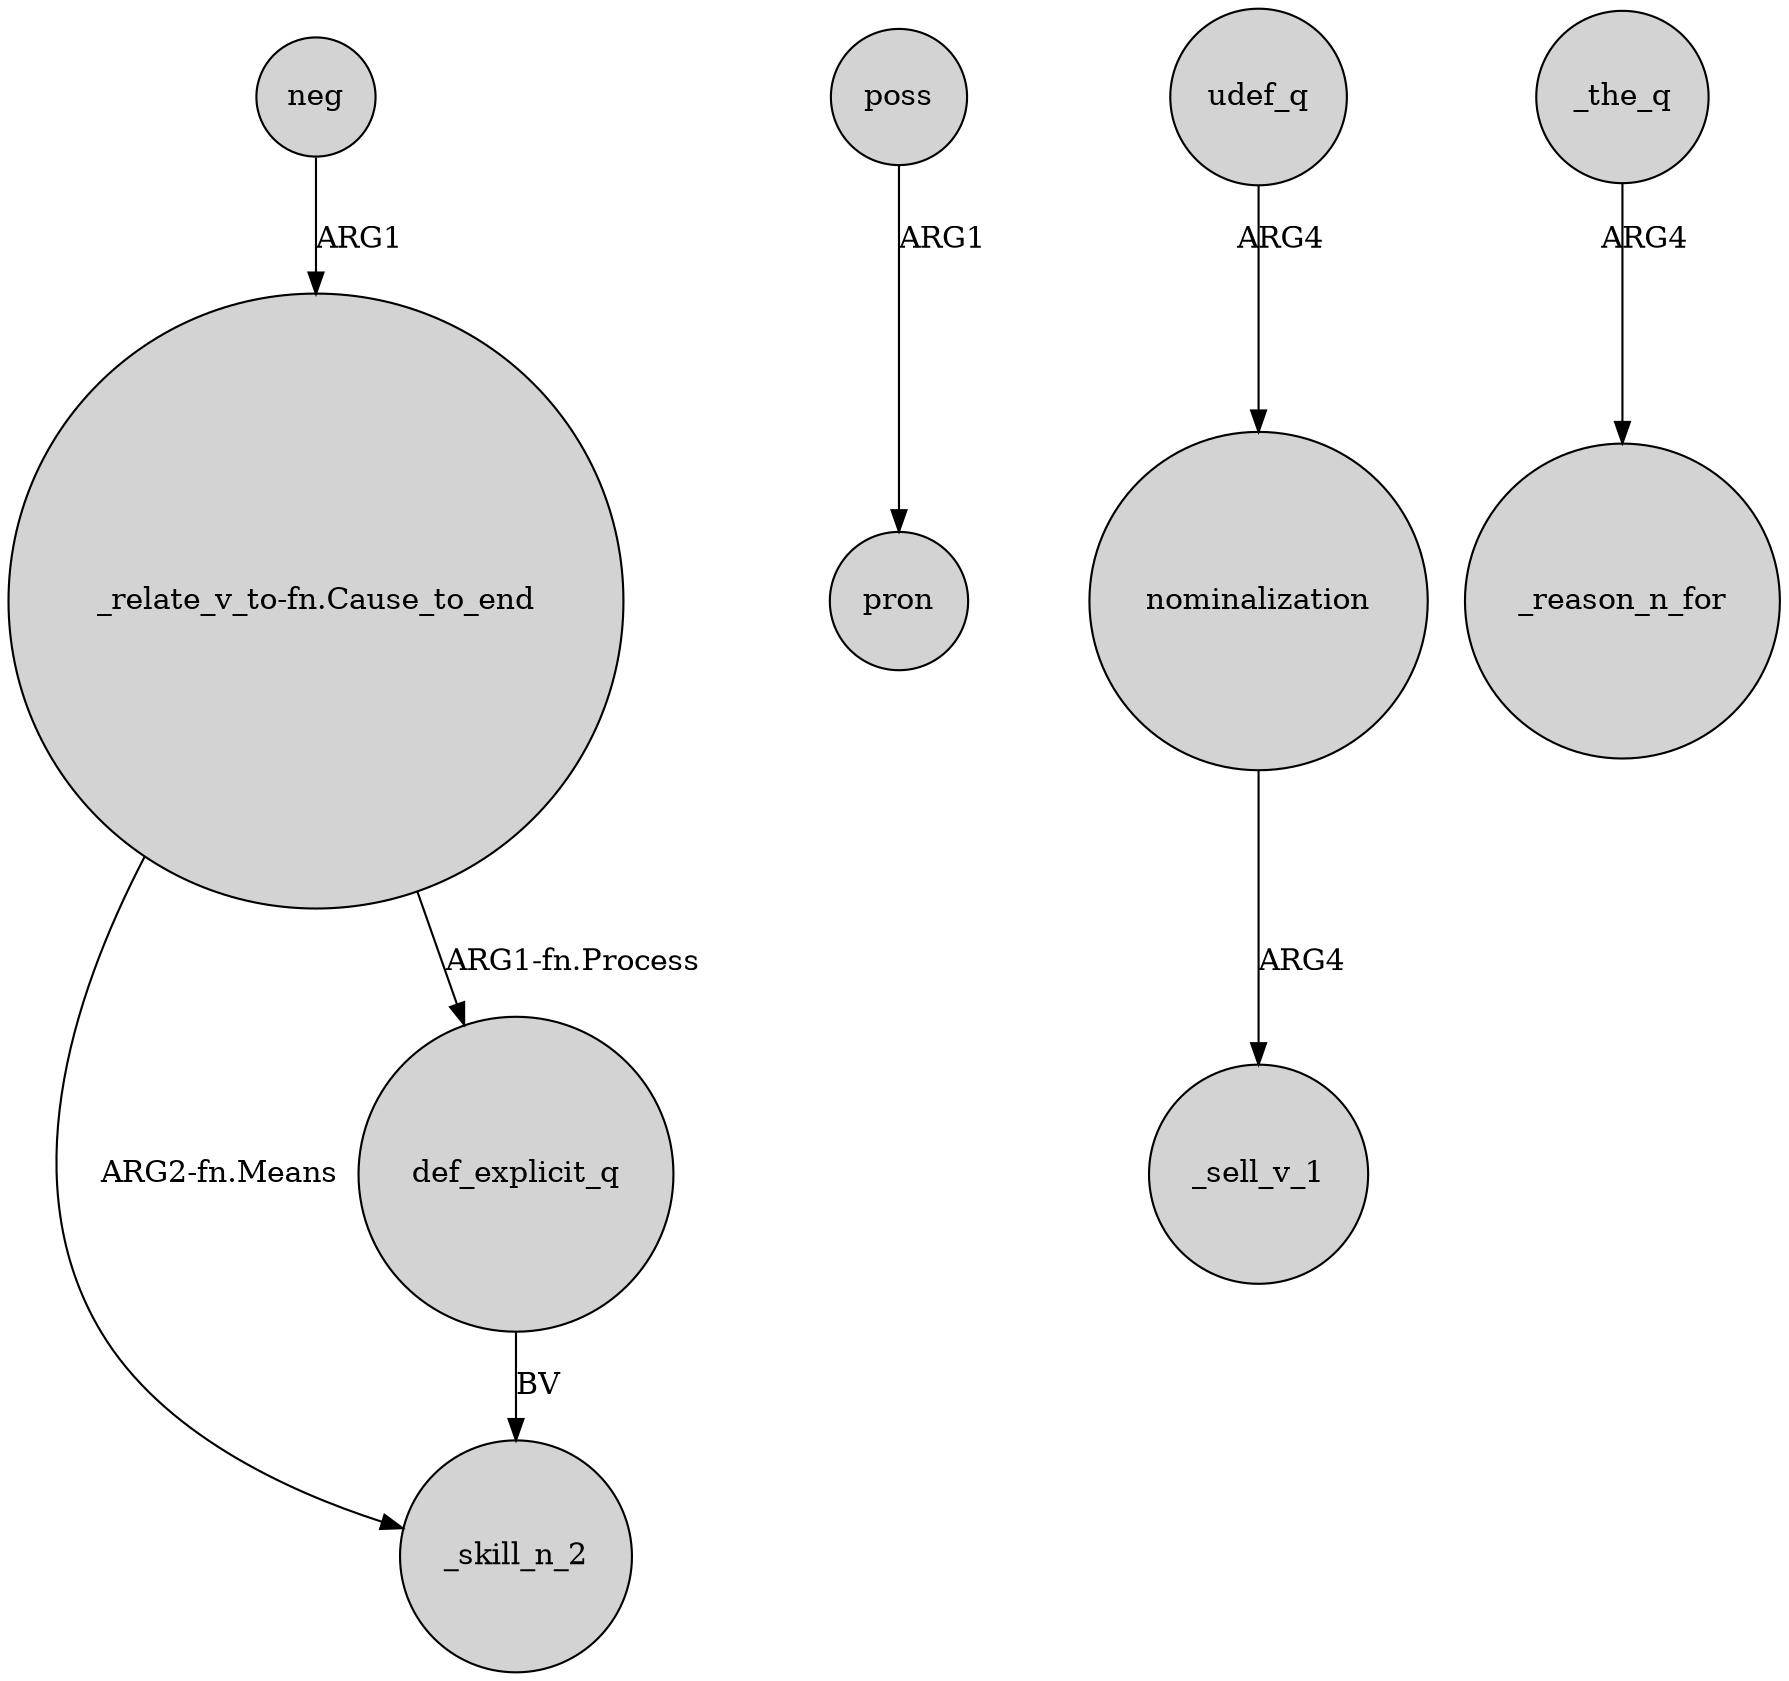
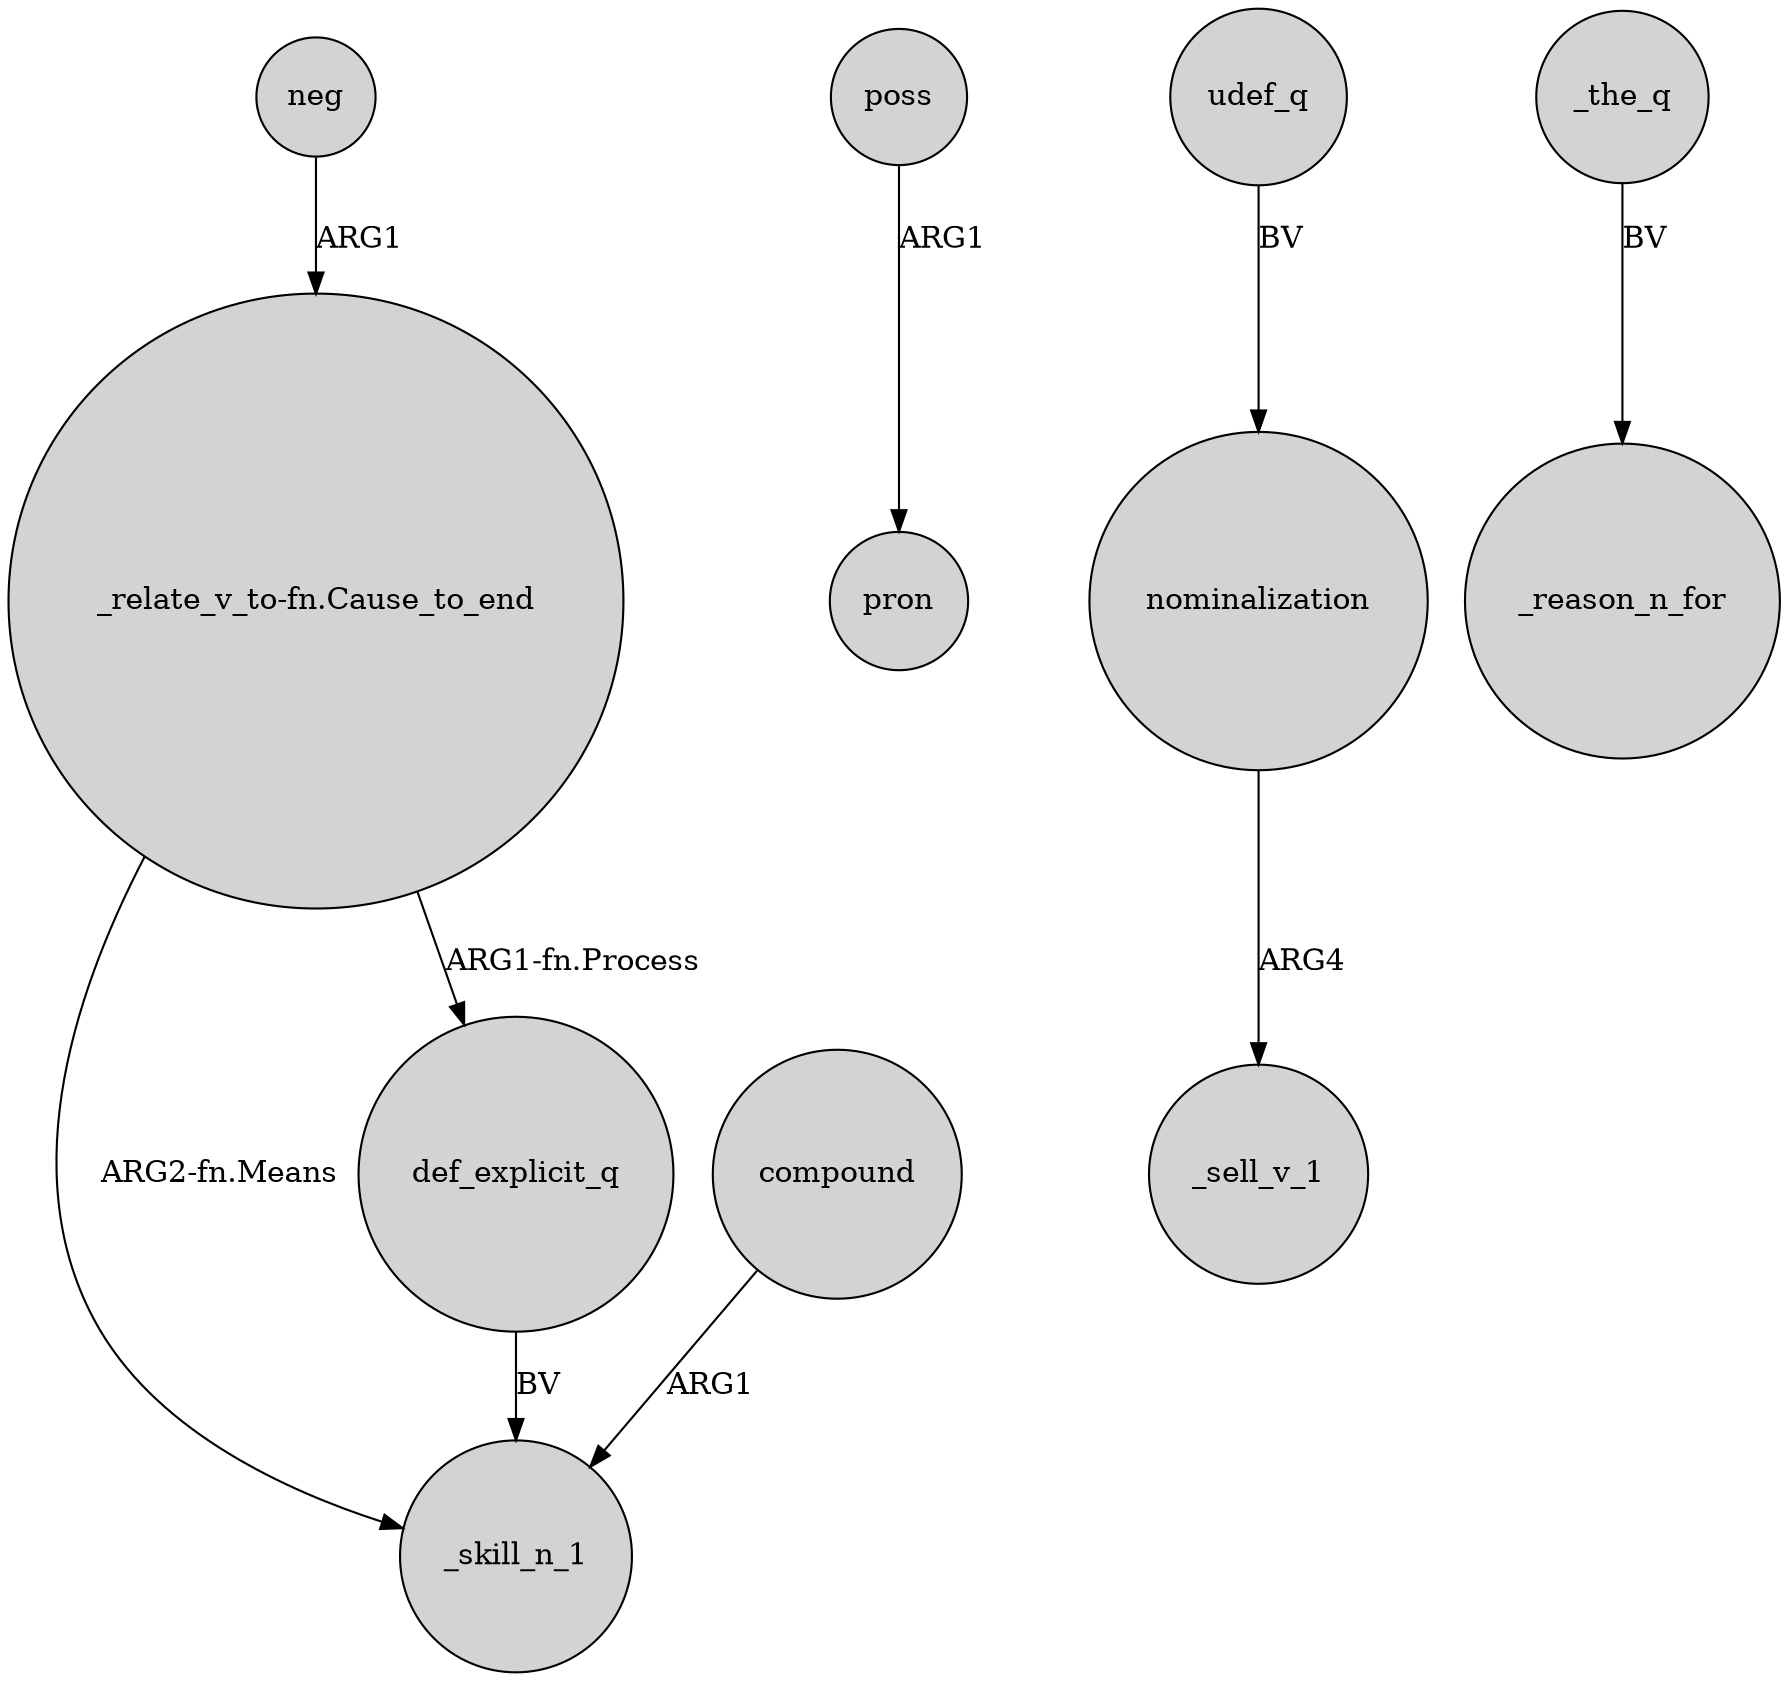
(1281, 240) -> (1281, 240)
(1645, 240) -> (1645, 240)
none -> (837, 1174)
(516, 1556) -> (516, 1556)
